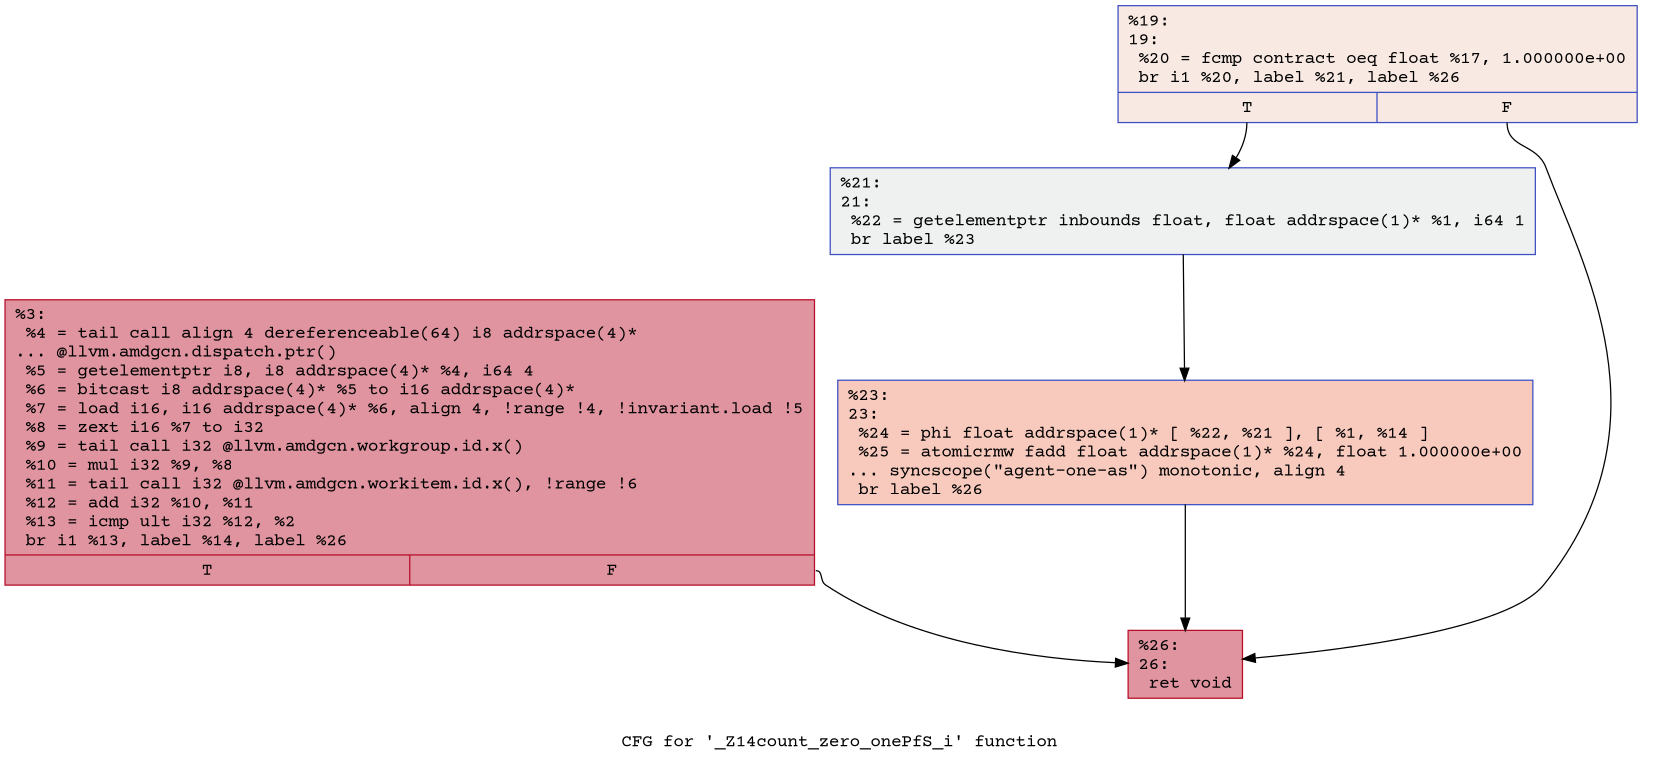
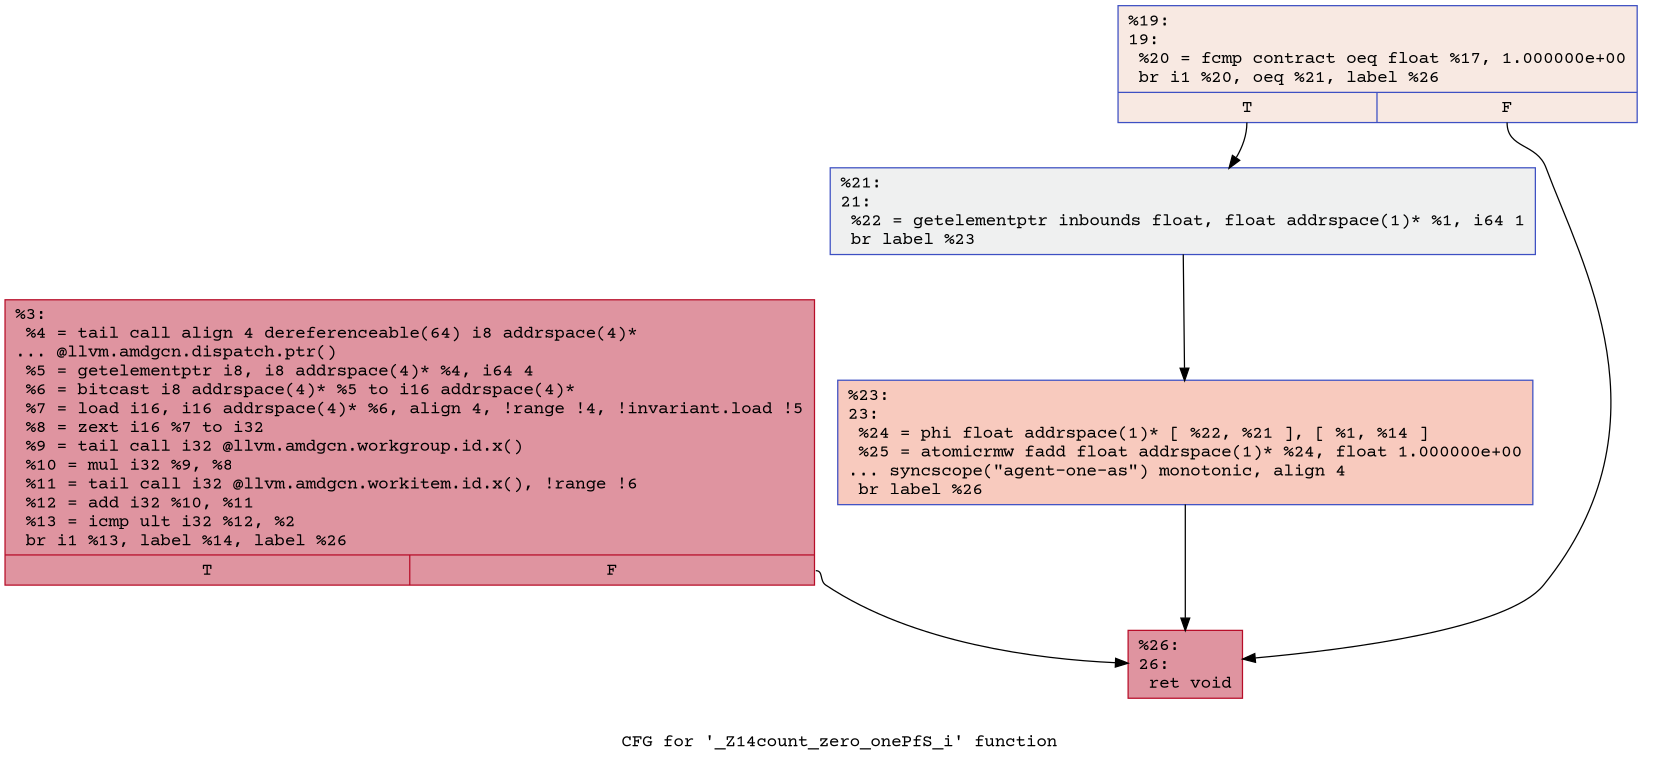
(1295, 77) -> (1284, 77)
